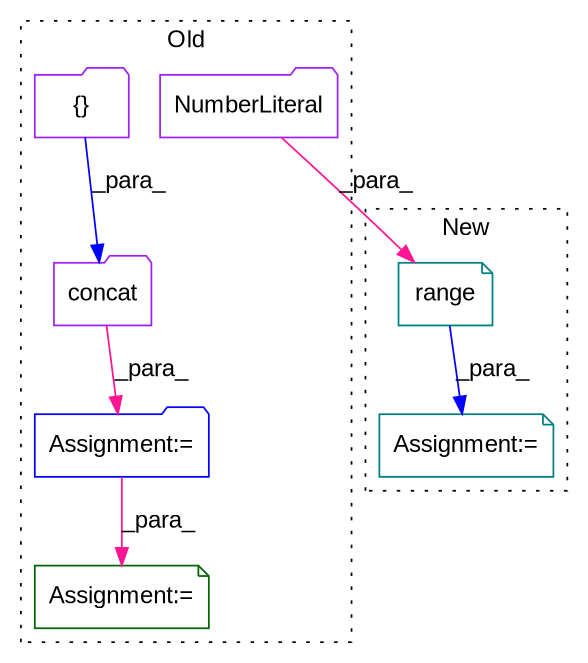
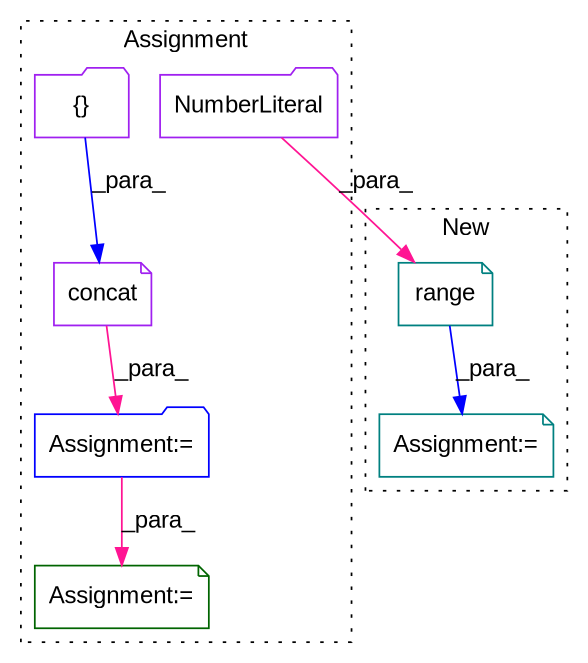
(186, 41) -> (186, 41)
(103, 294) -> (103, 294)
